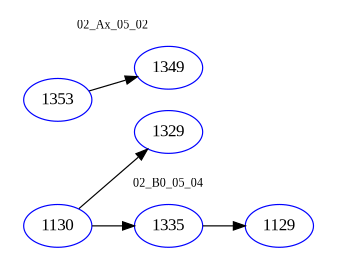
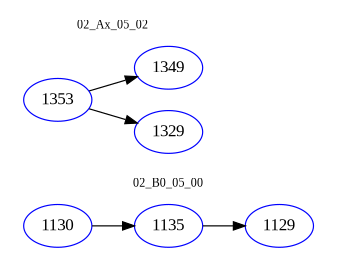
(109, 183) -> (107, 114)
(169, 184) -> (169, 184)
(169, 226) -> (169, 226)
